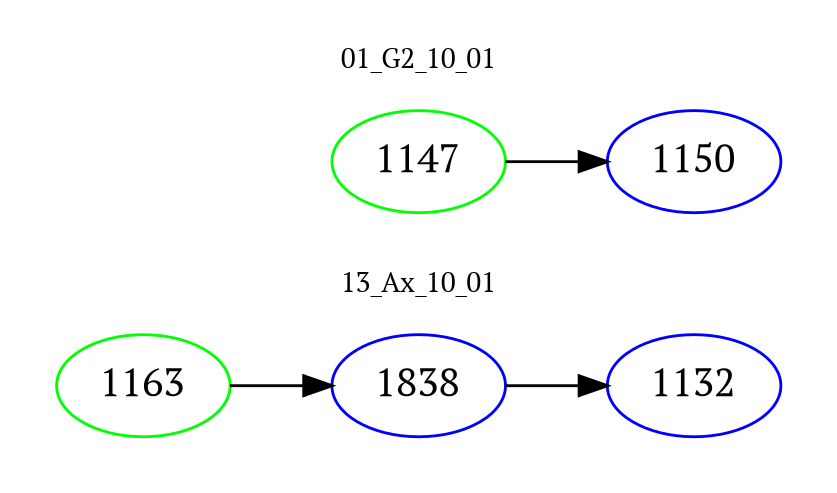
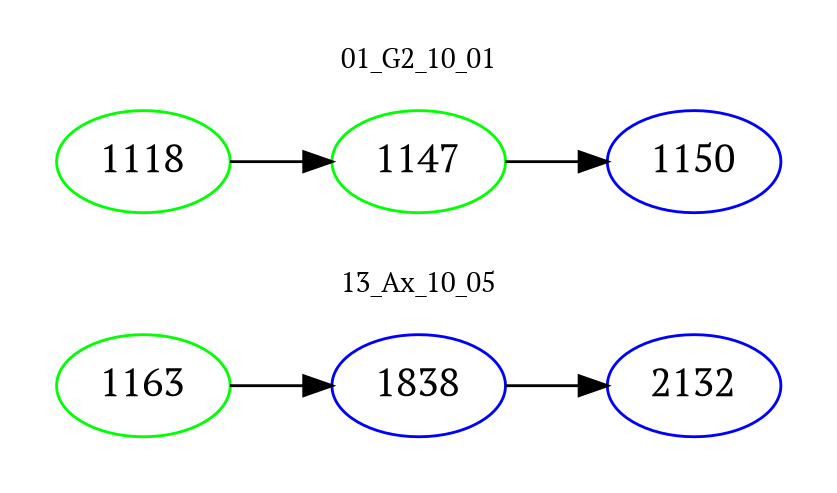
none -> (143, 162)
(419, 285) -> (419, 285)
(694, 386) -> (694, 386)
